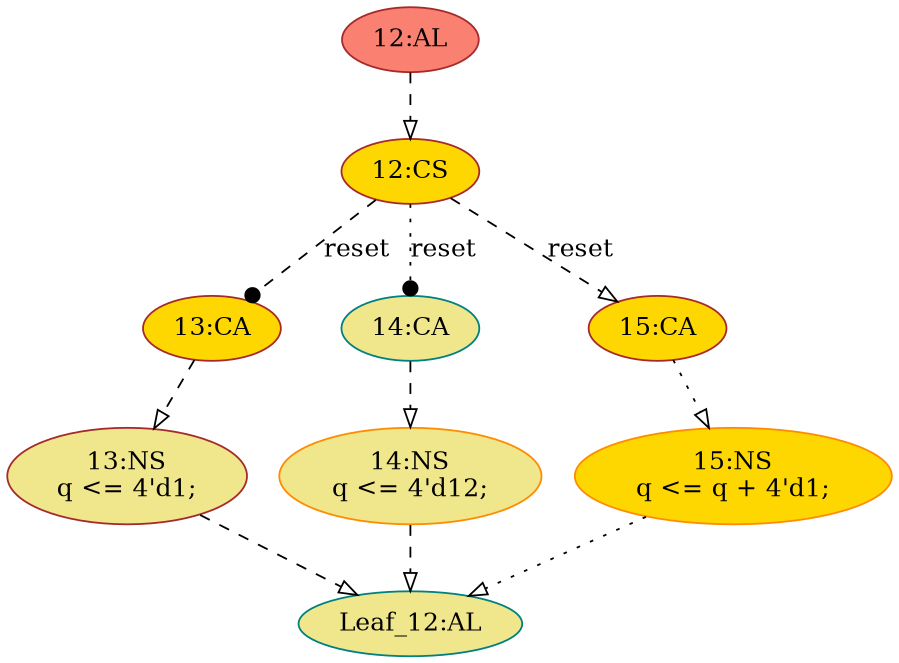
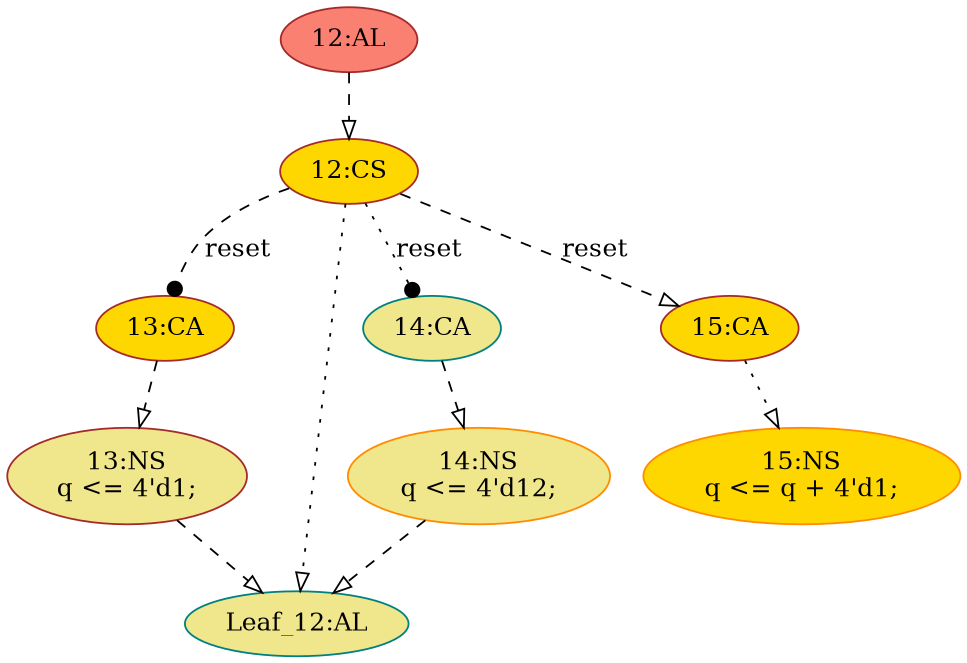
(566, 553) -> (324, 388)
